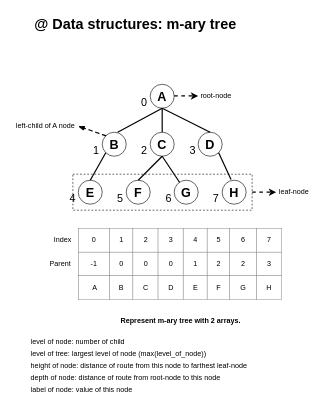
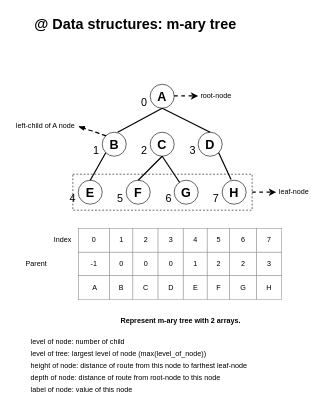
(162, 121) -> none
(60, 264) -> (36, 264)
